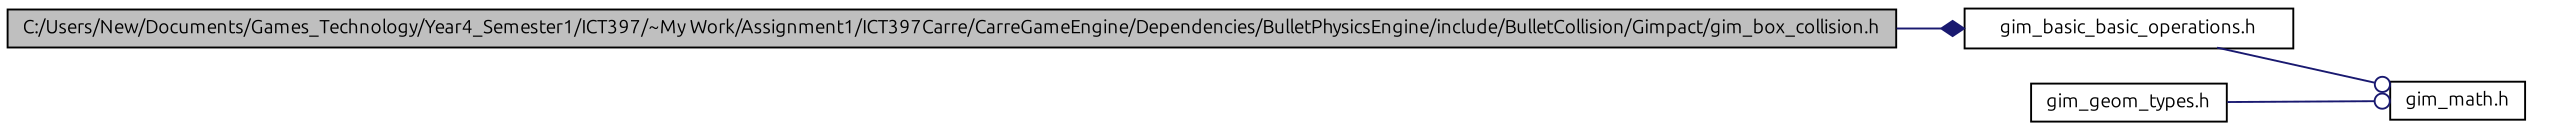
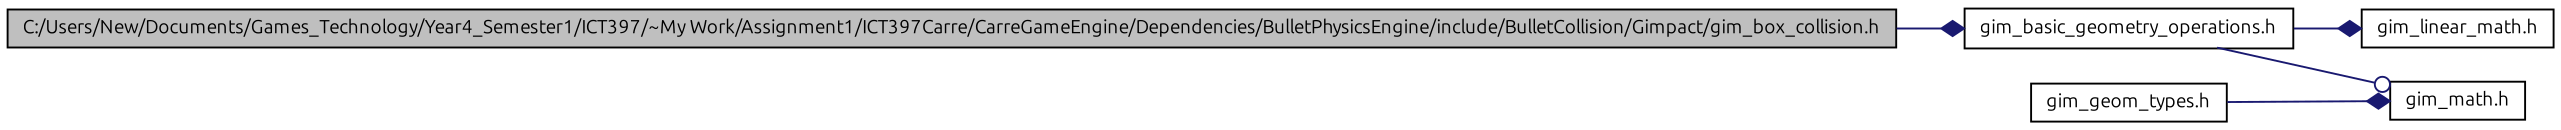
(2129, 29) -> (2129, 29)
none -> (2458, 29)
(2301, 102) -> (2301, 102)
